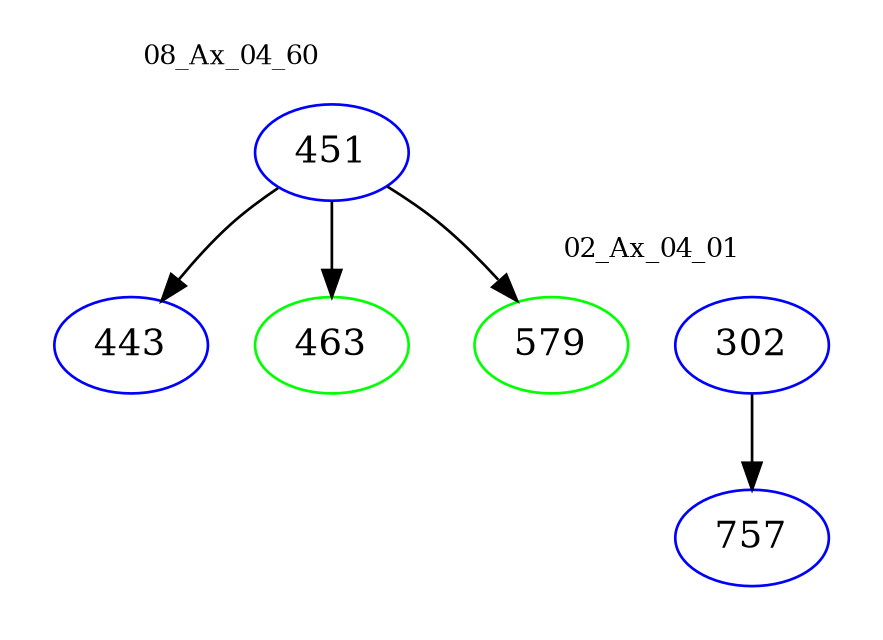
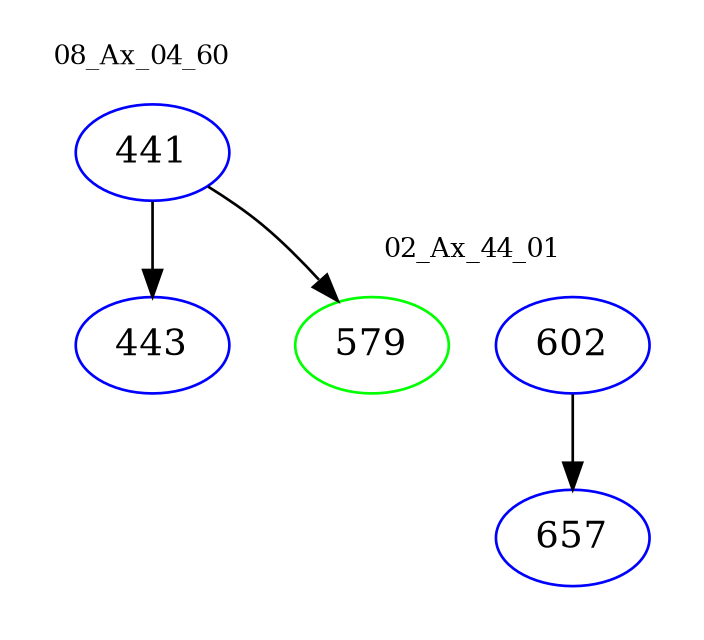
(332, 153) -> (153, 153)
(652, 250) -> (472, 250)
(332, 345) -> none
(752, 345) -> (573, 345)
(752, 538) -> (573, 538)
